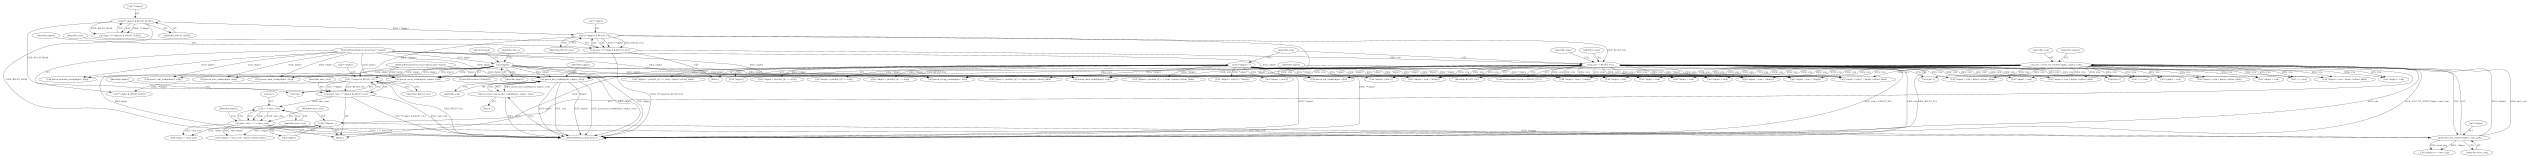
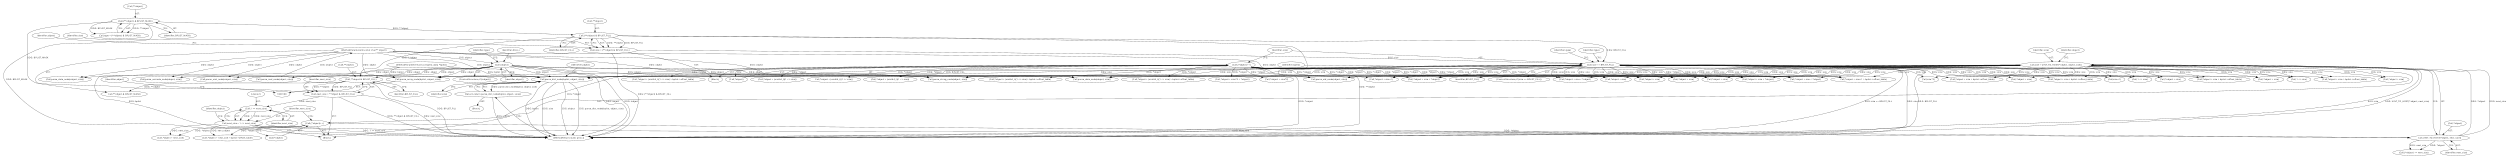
(256, 61) -> (315, 63)
(468, 72) -> (468, 72)
